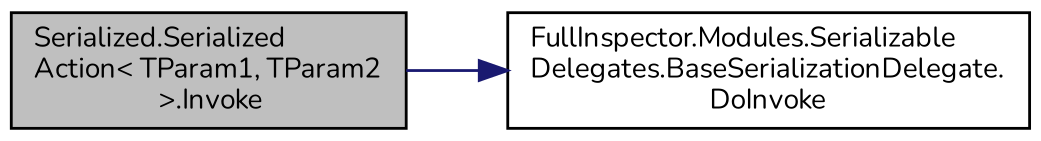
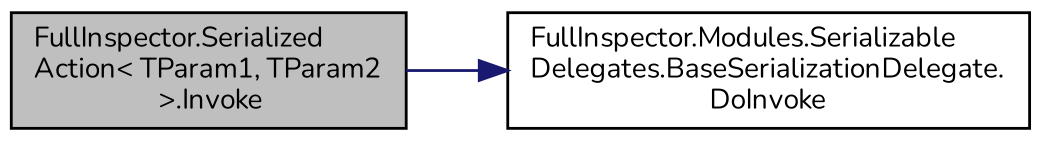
(209, 71) -> (209, 71)
